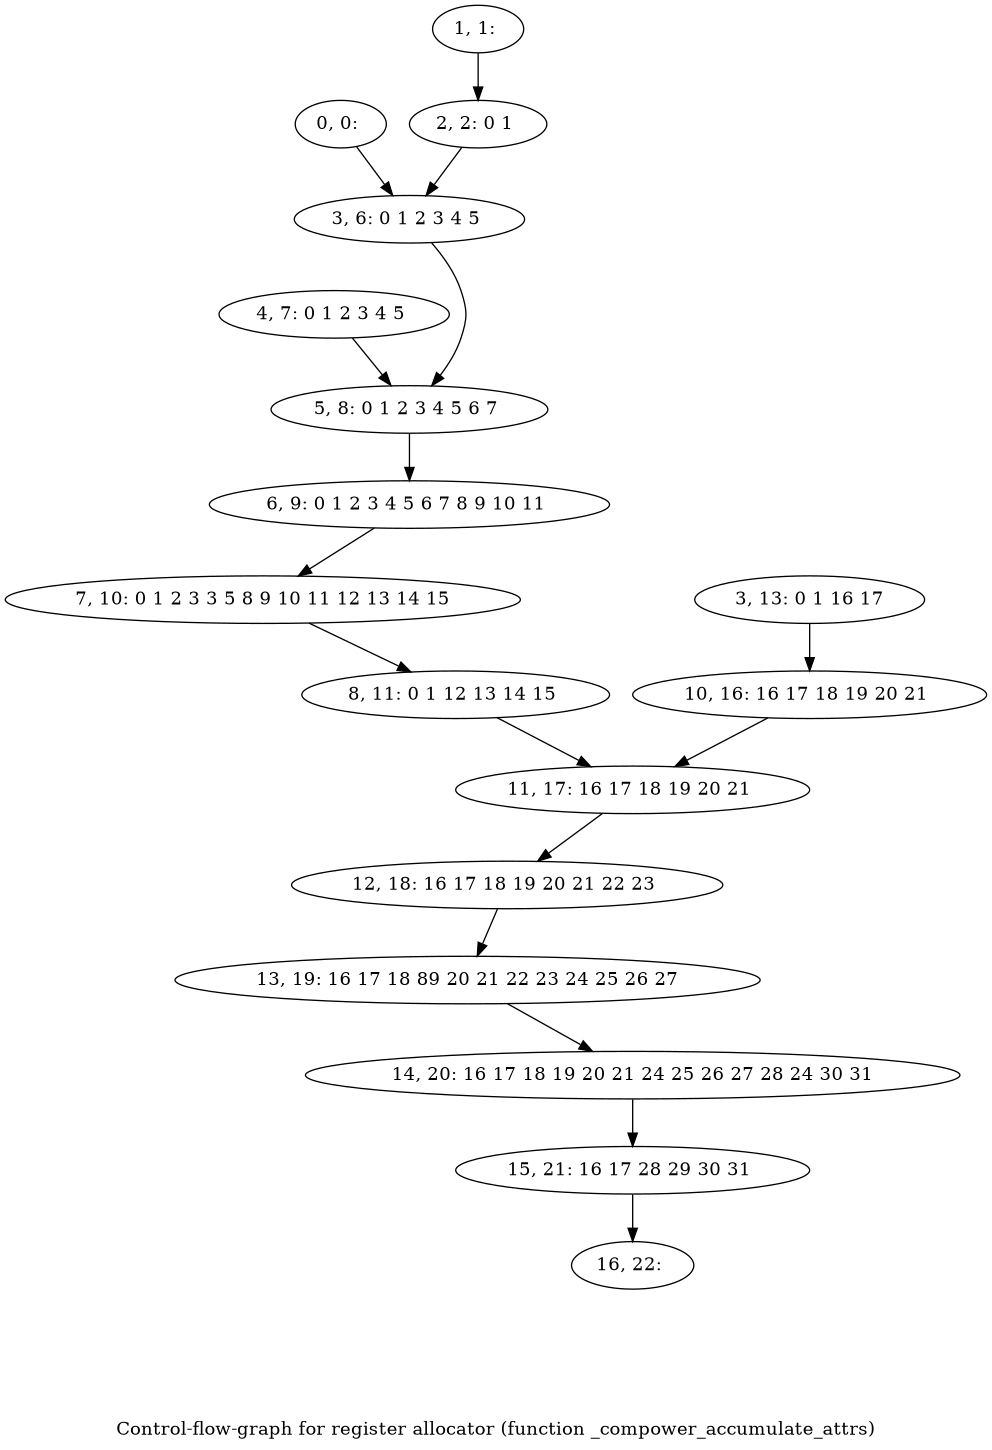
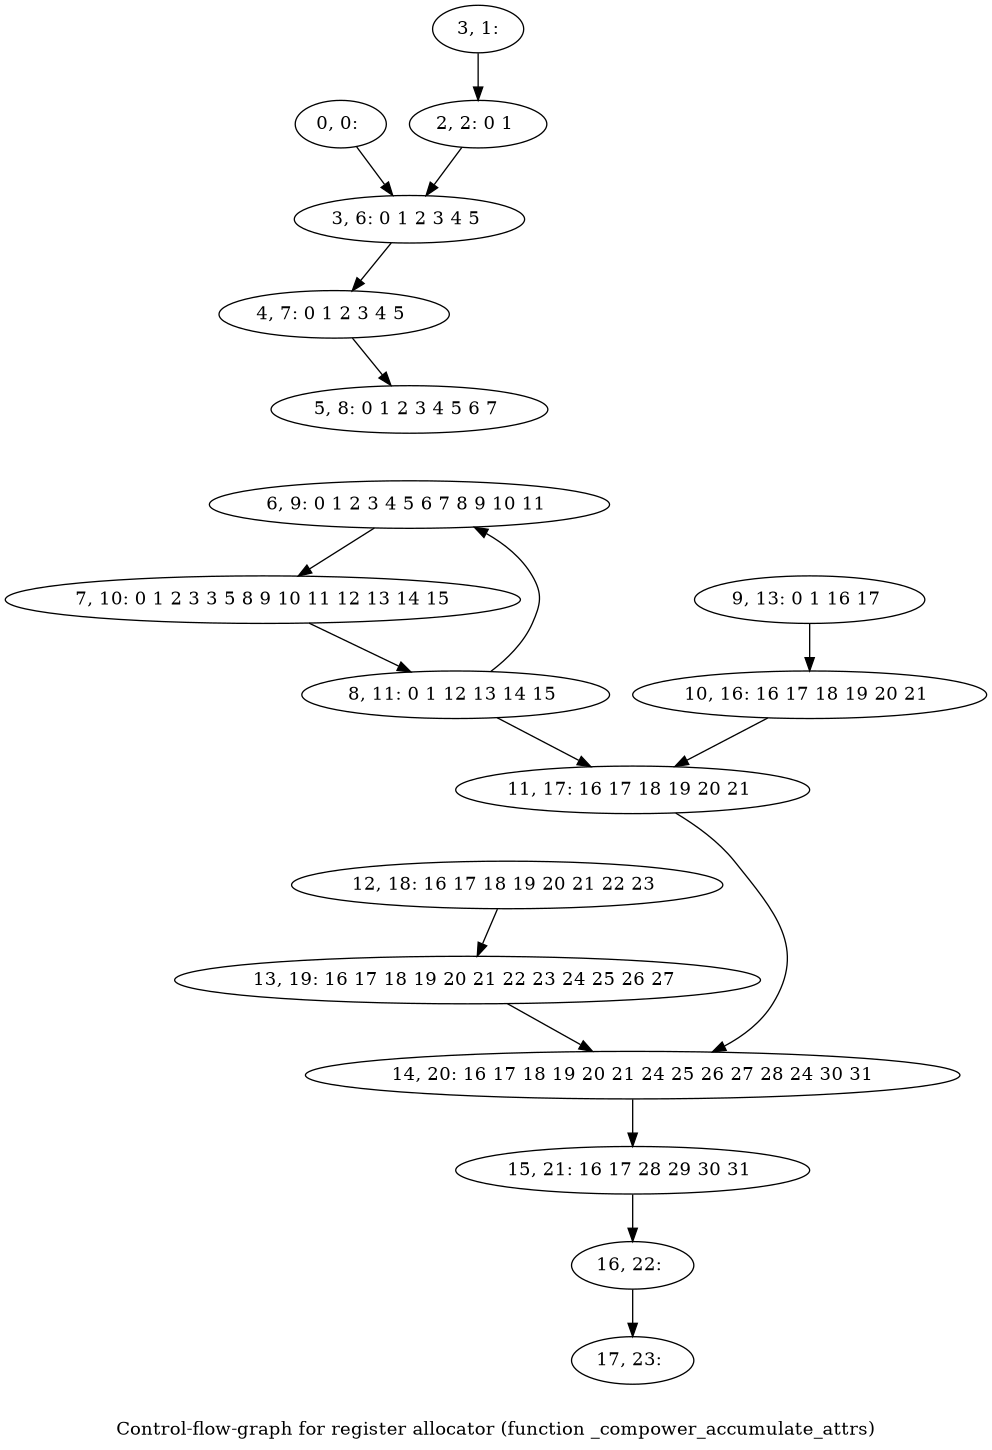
(478, 29) -> (478, 29)
(465, 308) -> (376, 262)
(409, 451) -> (539, 600)
(810, 600) -> (810, 600)
(576, 833) -> (778, 922)
(468, 980) -> (468, 980)
none -> (633, 1360)
